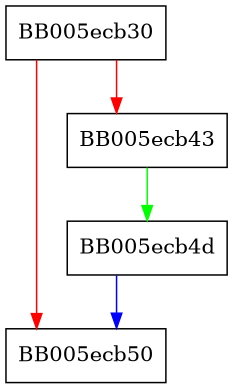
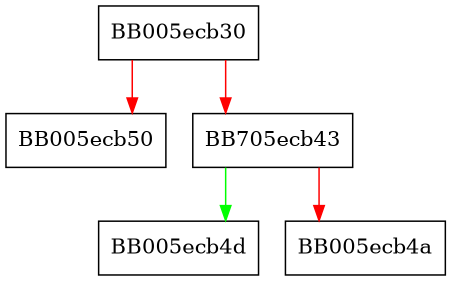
(147, 140) -> (273, 140)
none -> (365, 248)
(117, 294) -> none
